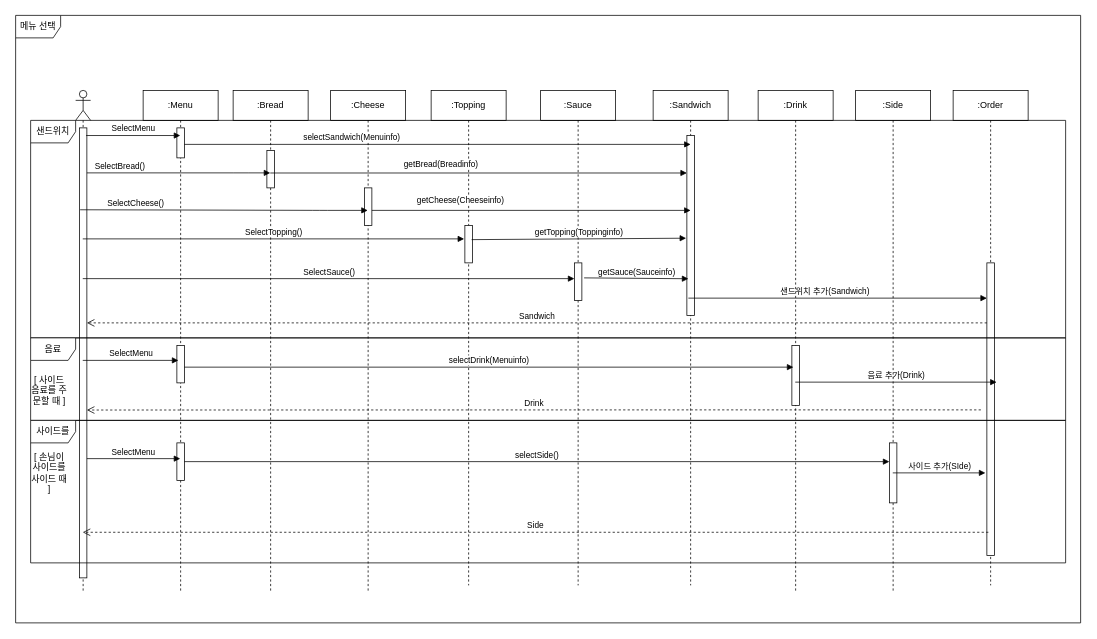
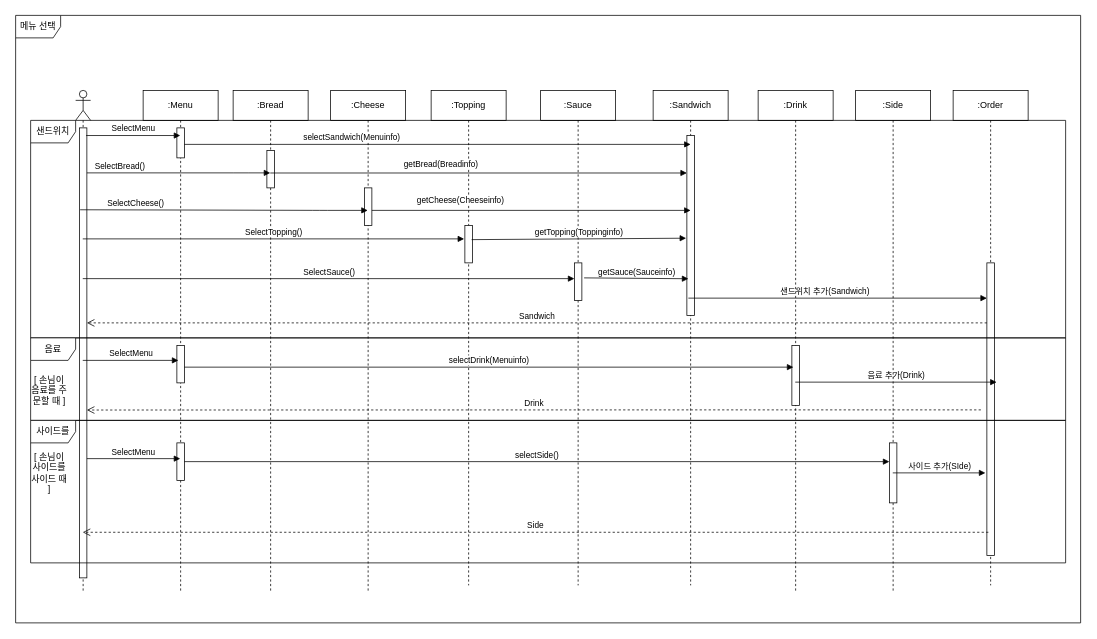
(49, 390) -> (49, 390)
